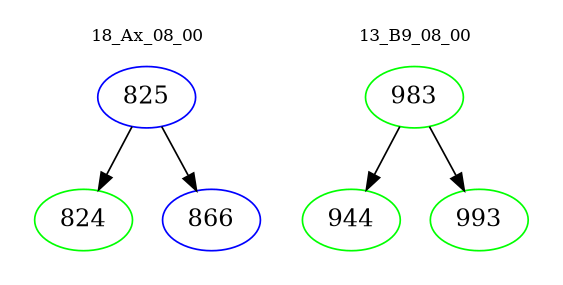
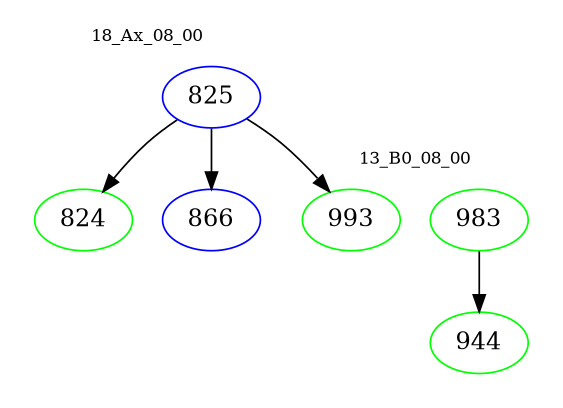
(415, 37) -> (415, 159)
(443, 151) -> (300, 160)
